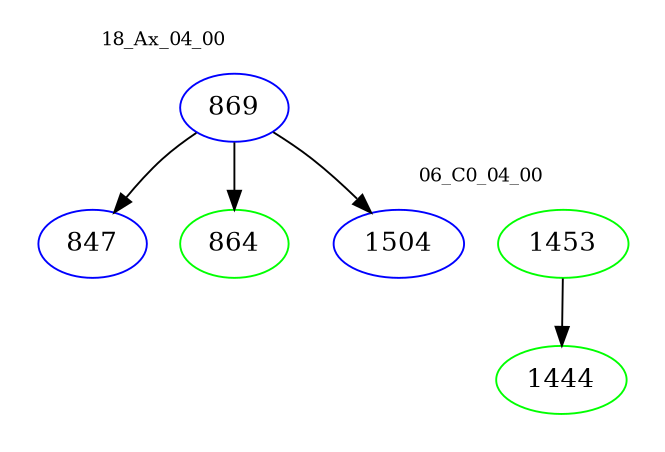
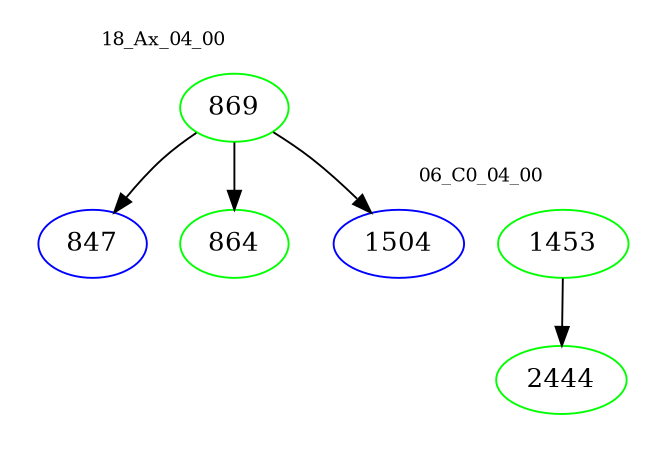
(234, 108) -> (234, 108)
(561, 380) -> (561, 380)
